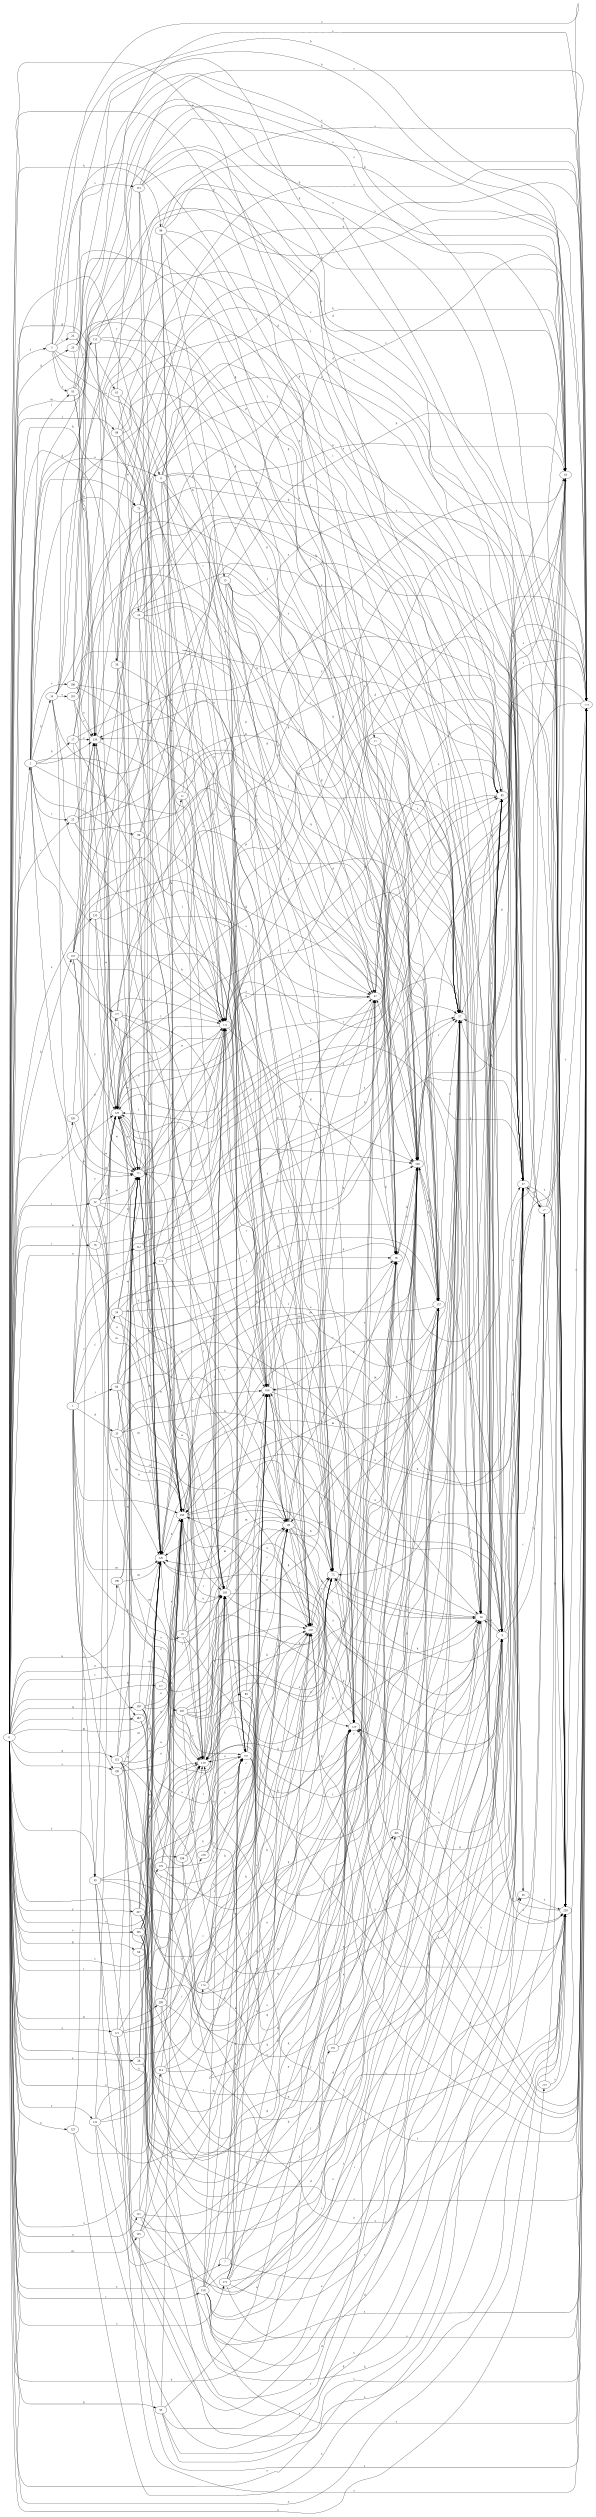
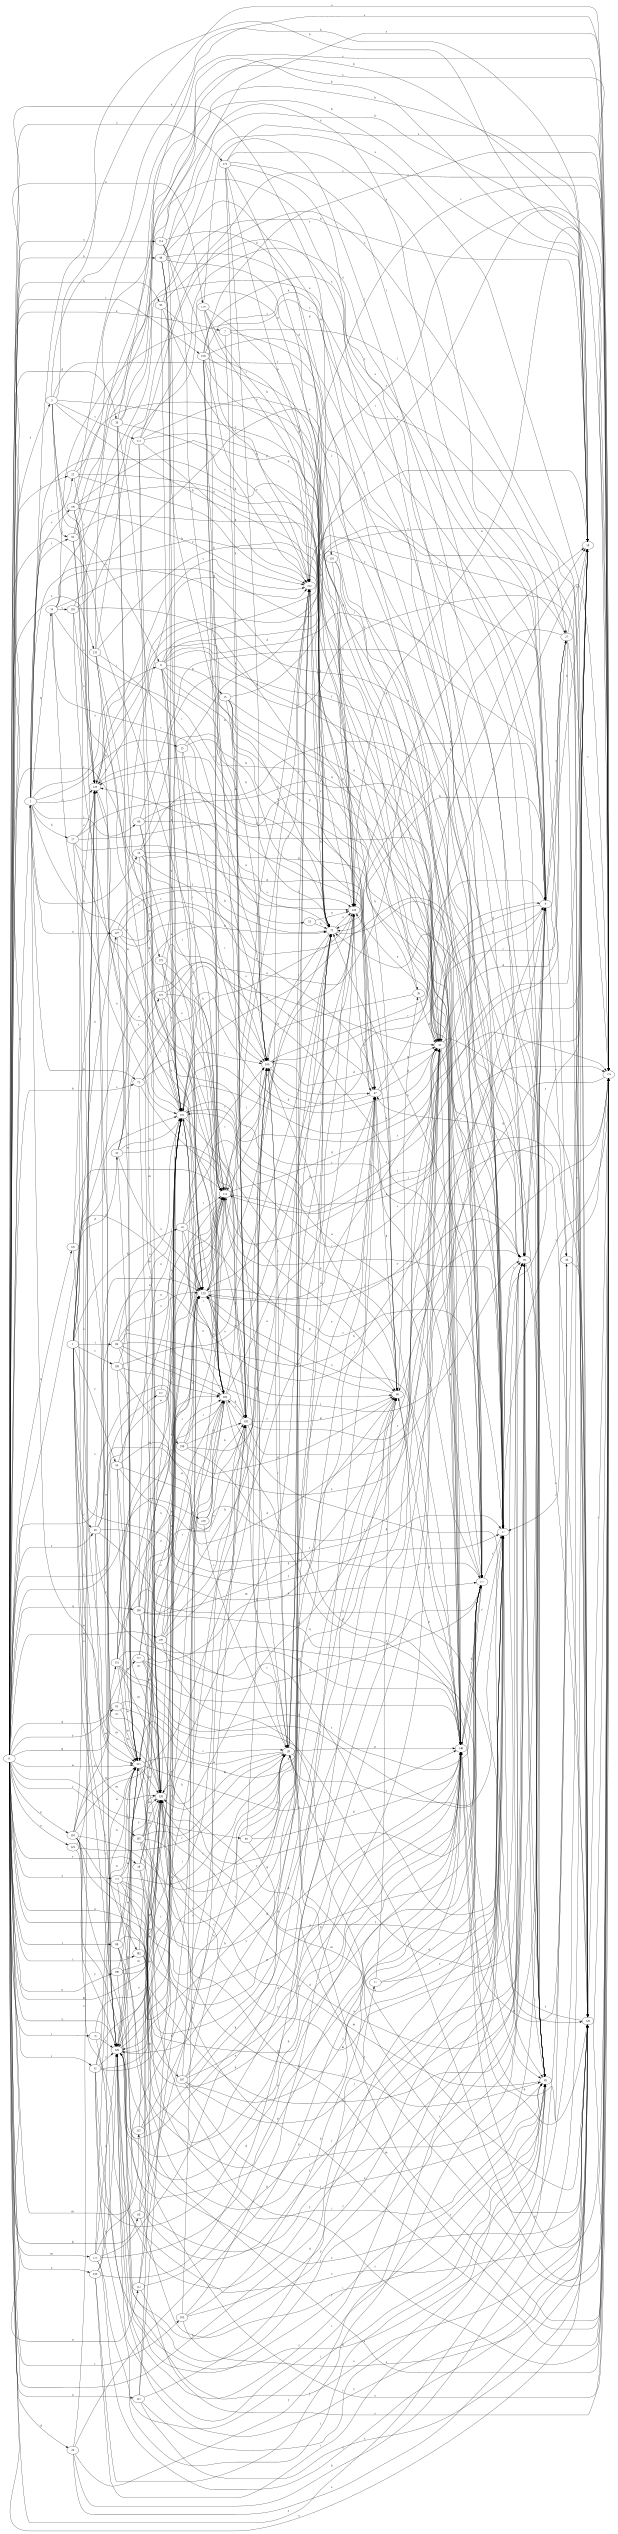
(389, 432) -> none
(453, 586) -> (449, 983)
(328, 661) -> (404, 1195)
none -> (310, 922)
(154, 1081) -> (104, 2022)
(53, 1766) -> none
(274, 1859) -> (194, 1781)
(544, 2085) -> none
